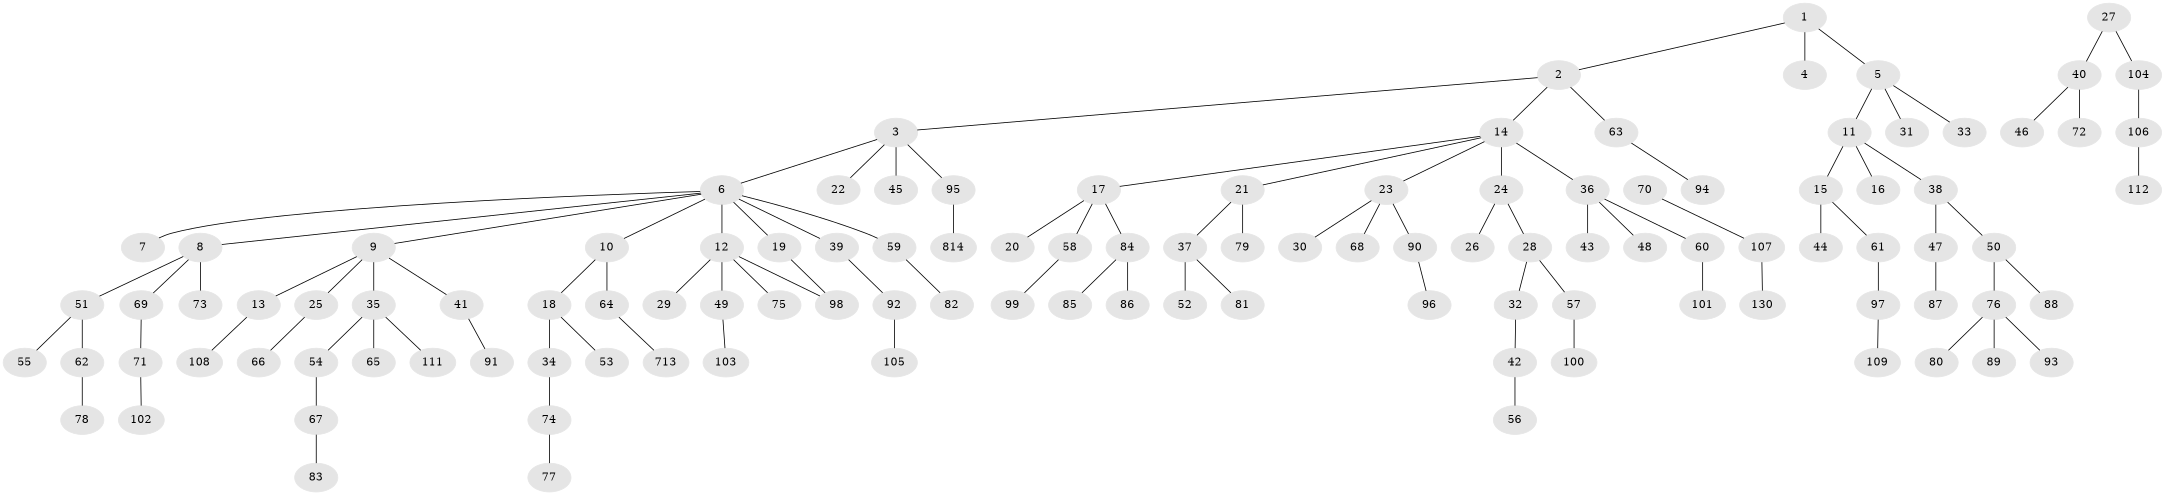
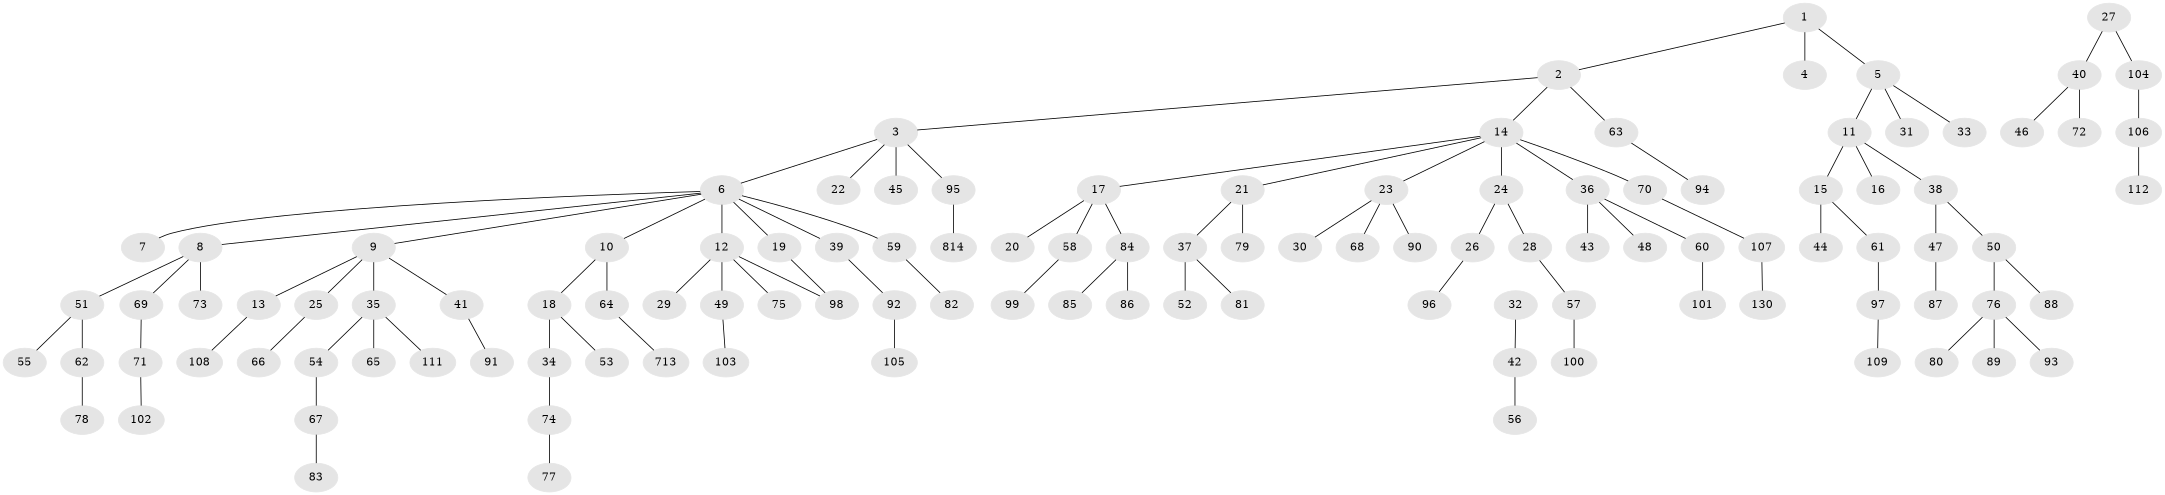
none -> (1575, 159)
(1422, 276) -> (1451, 276)
(1523, 276) -> none
